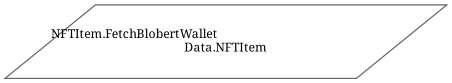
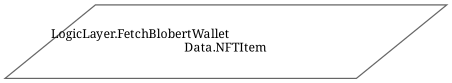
(226, 42) -> (226, 42)
